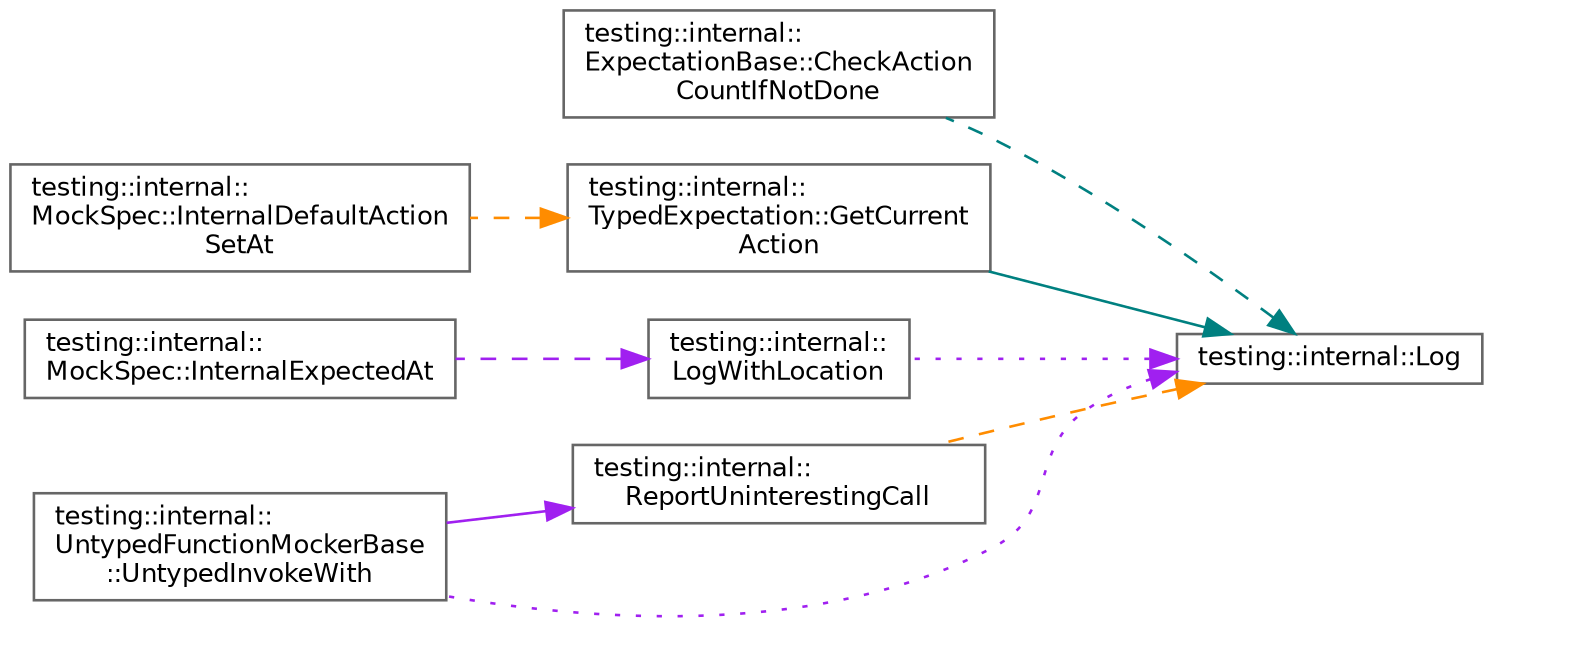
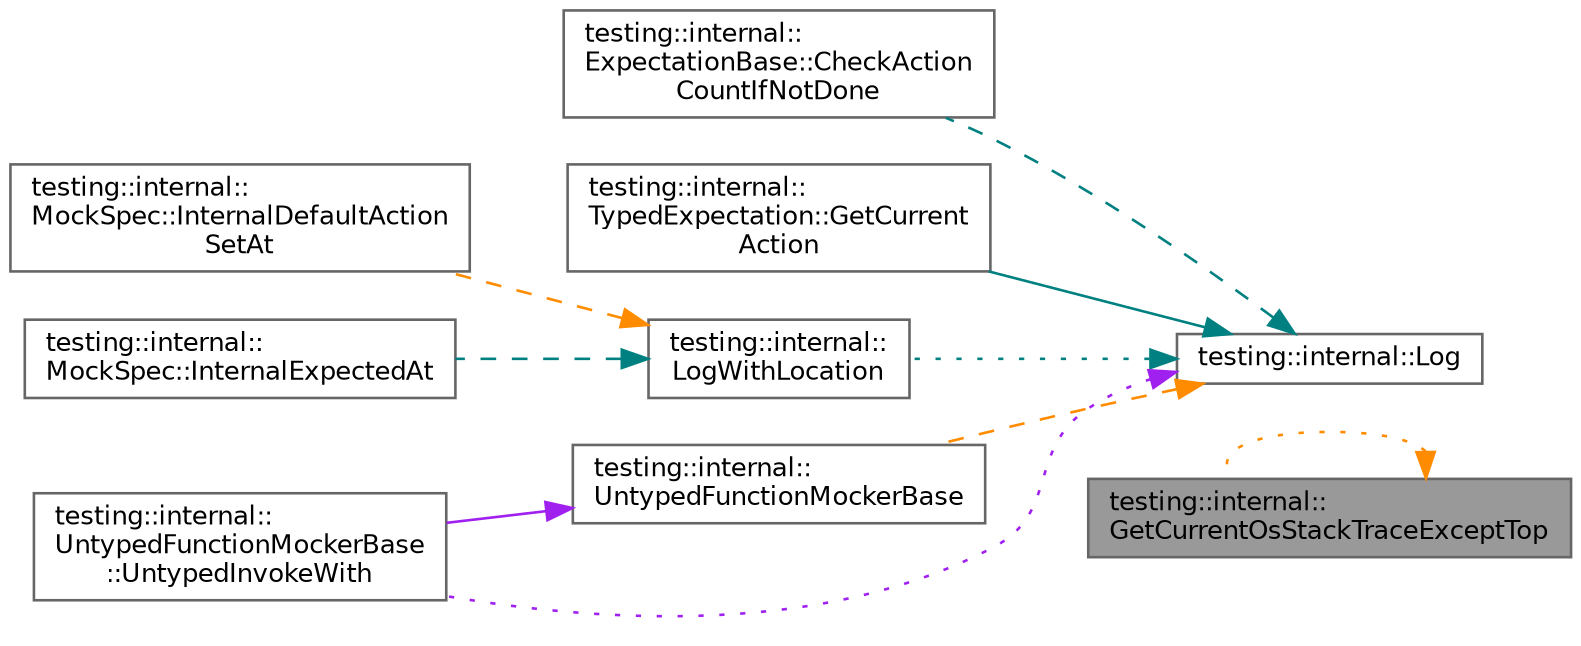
(505, 218) -> (534, 295)
(538, 359) -> (538, 359)
(1030, 359) -> (1030, 359)
(779, 484) -> (779, 484)
none -> (1330, 518)
